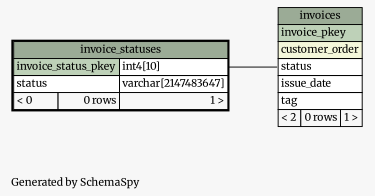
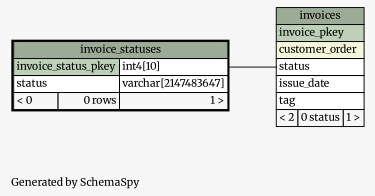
(321, 118) -> (321, 118)
